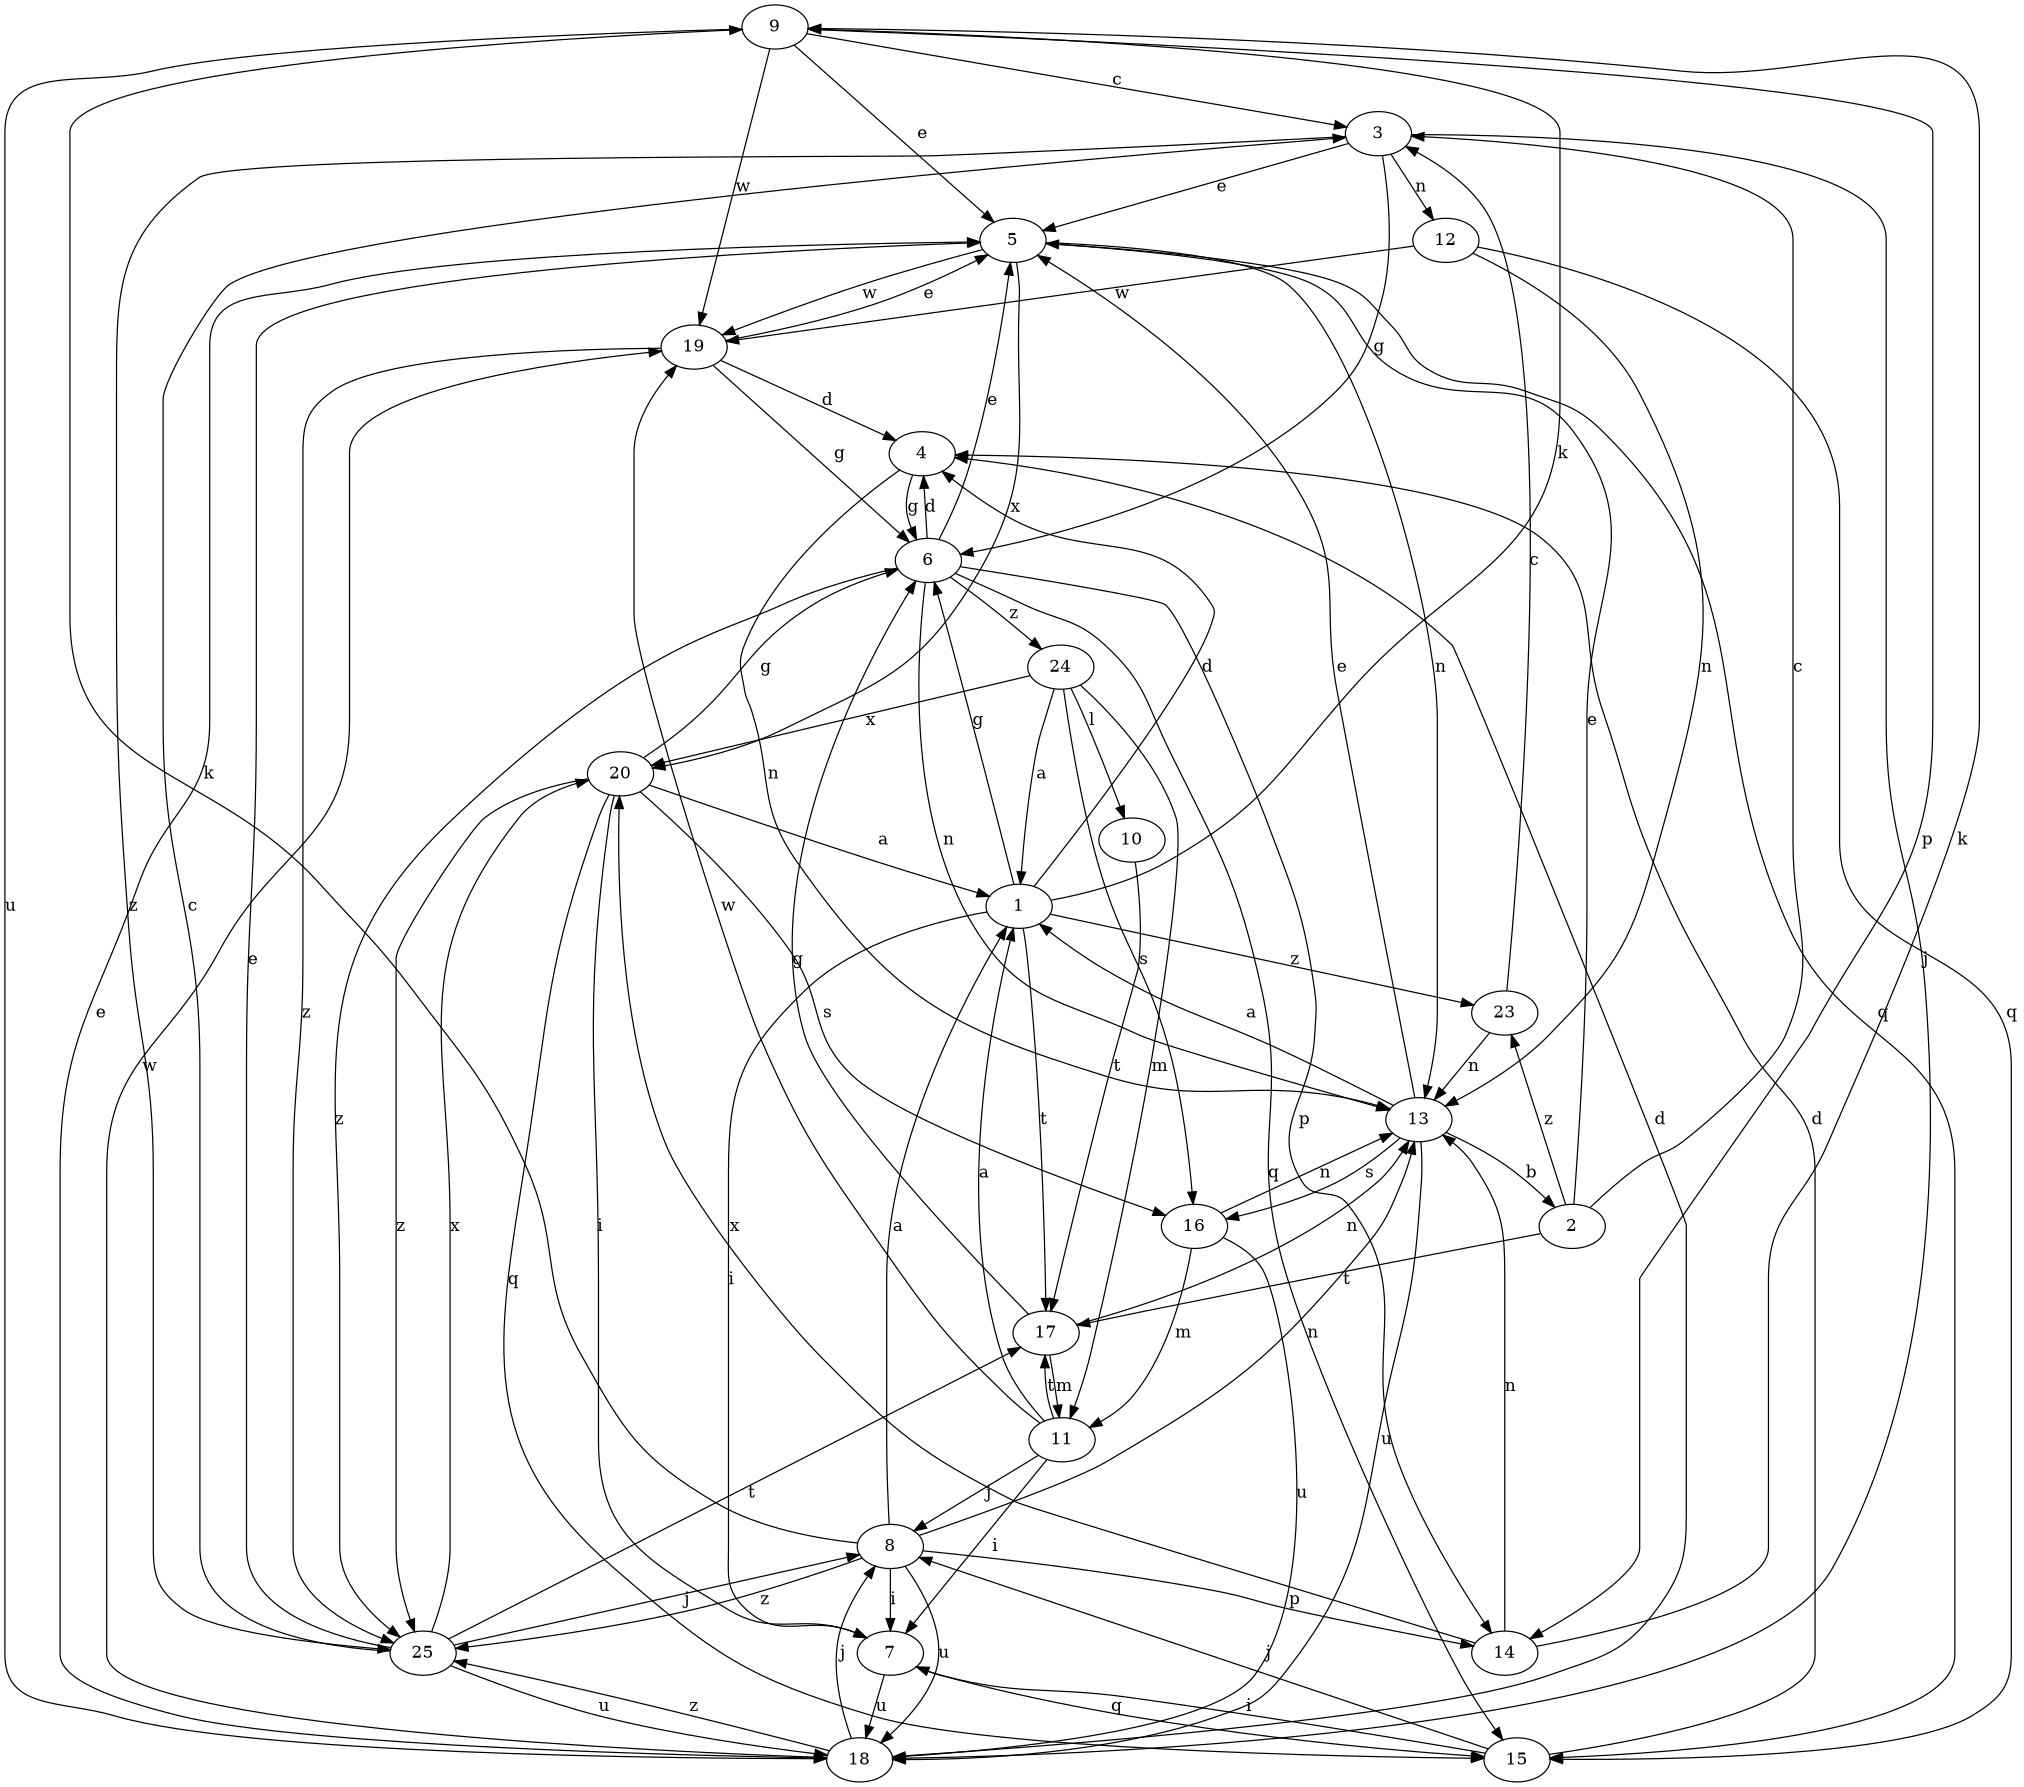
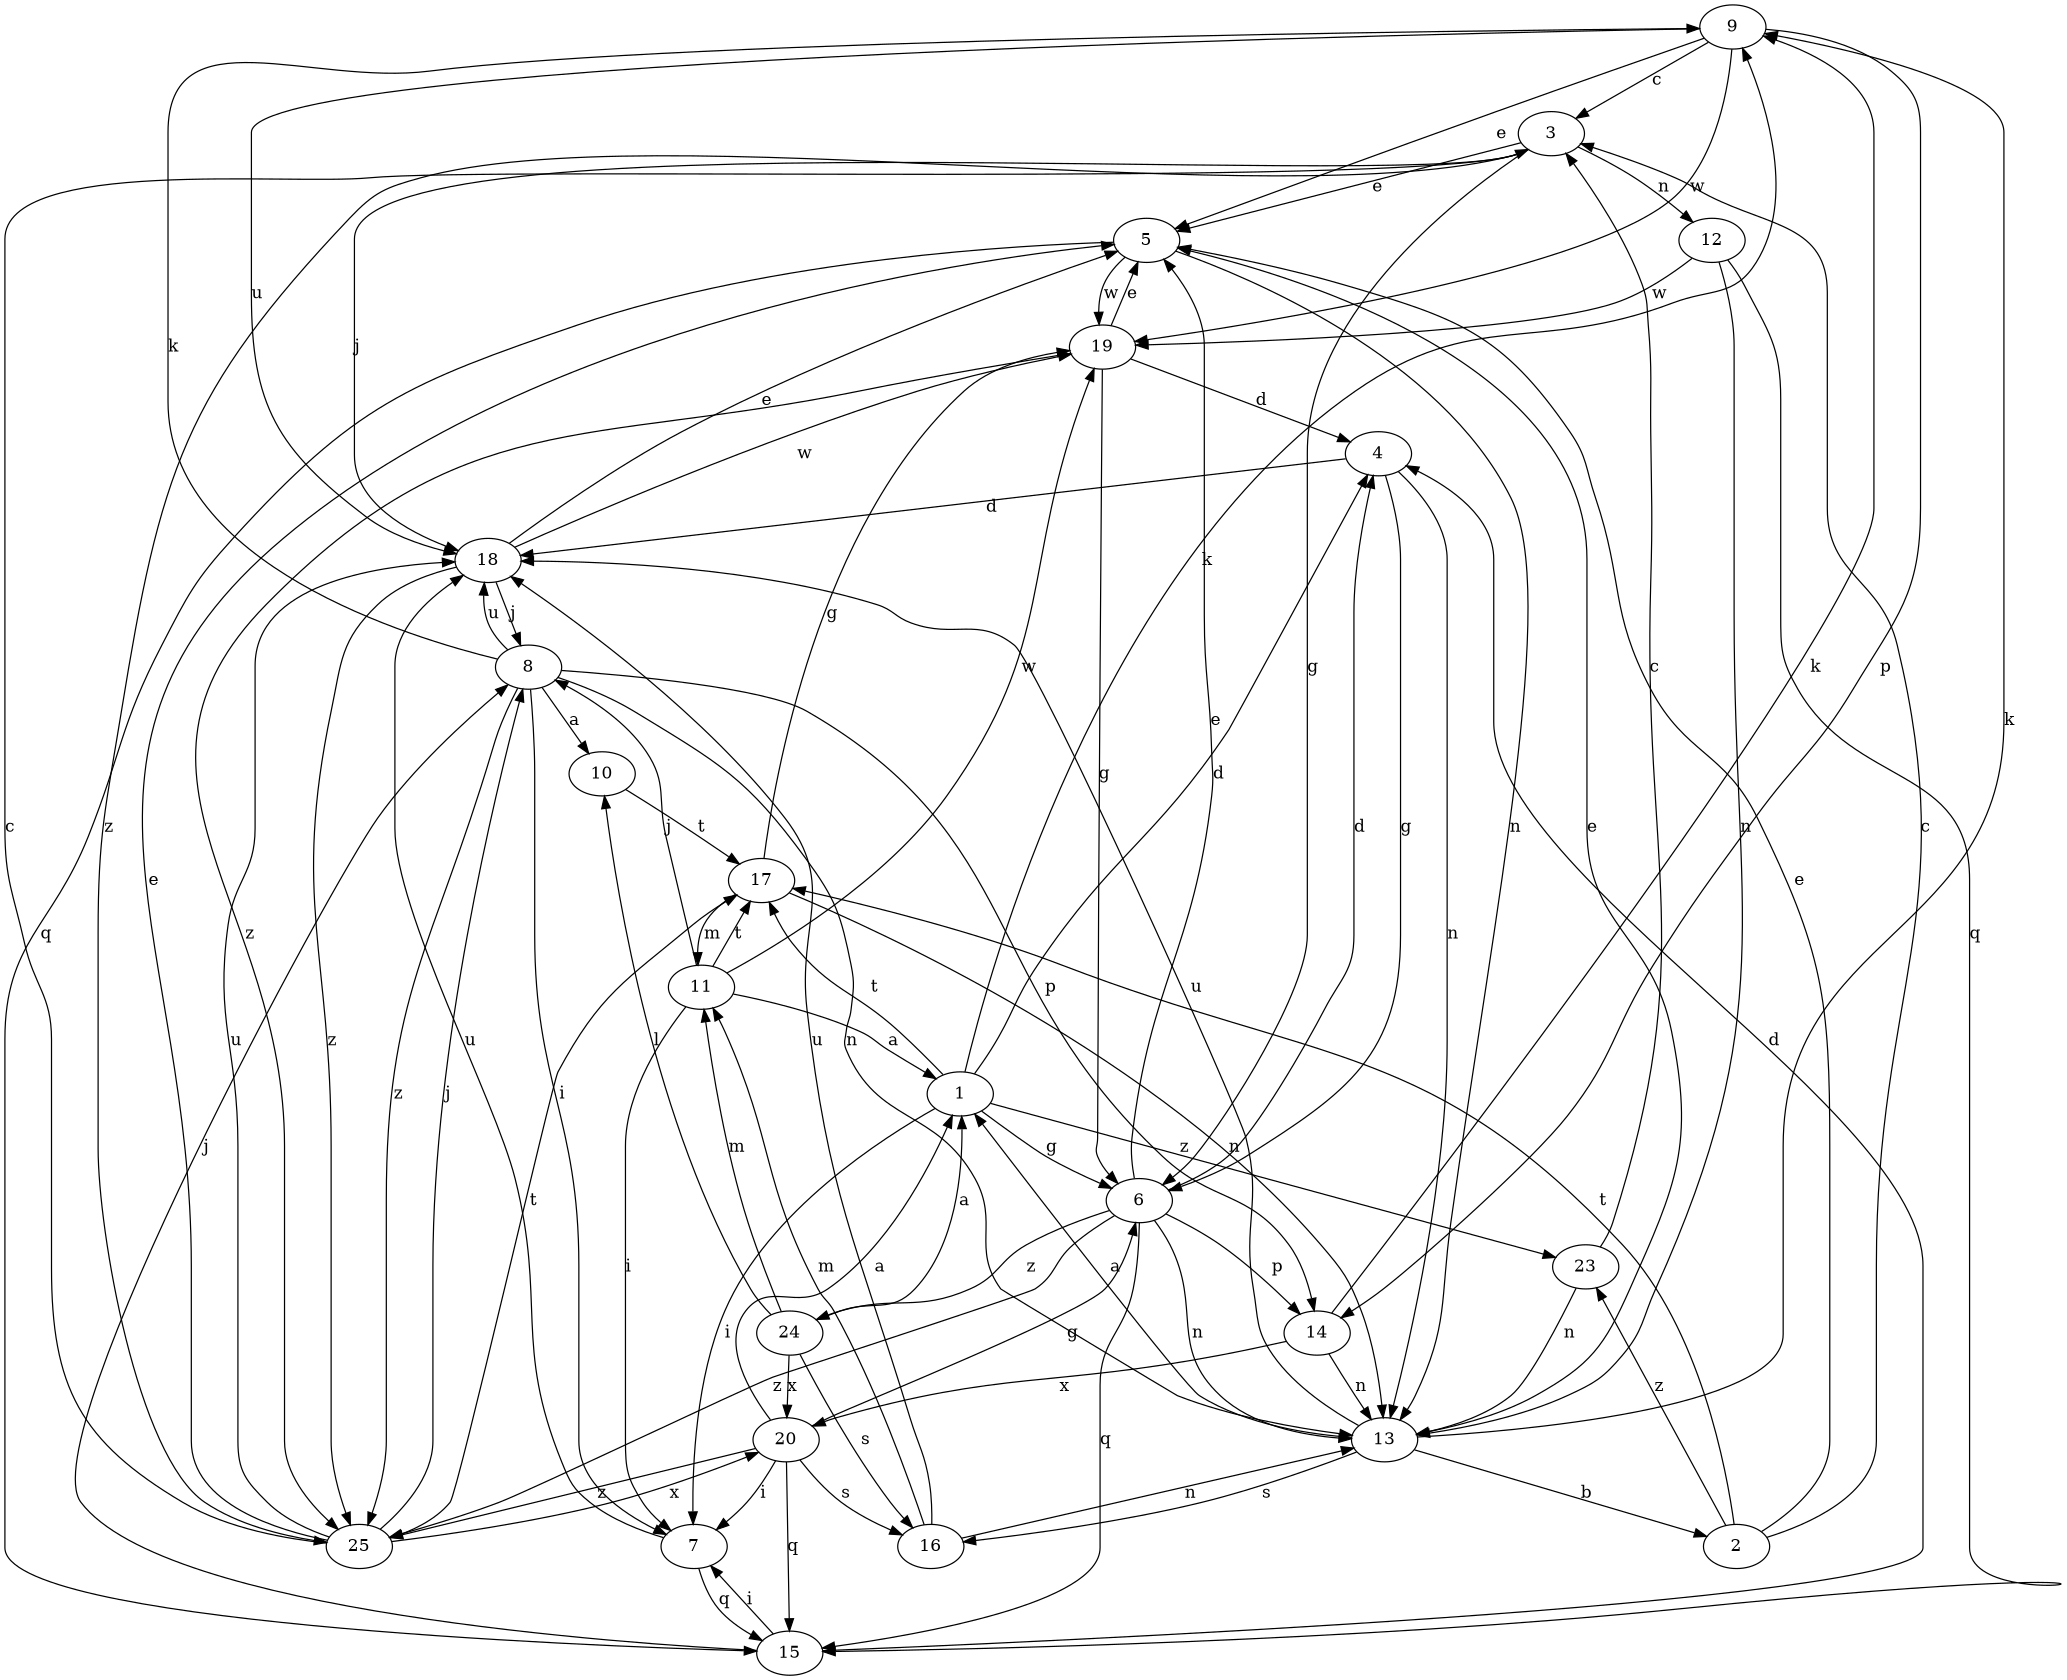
(962, 599) -> none
none -> (1976, 833)
(795, 982) -> (847, 561)
(891, 1220) -> (562, 715)
(1686, 1240) -> (939, 506)
